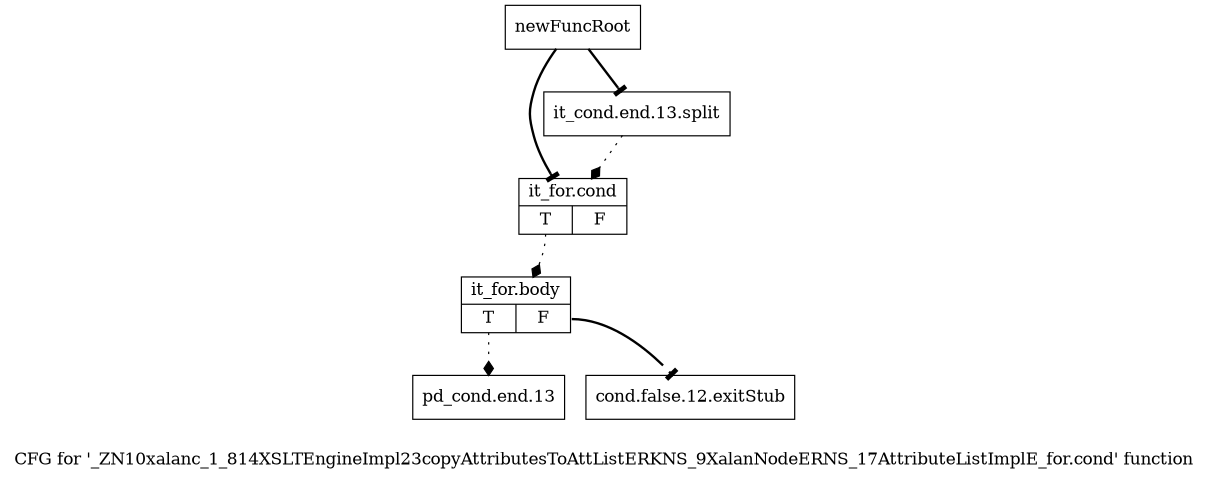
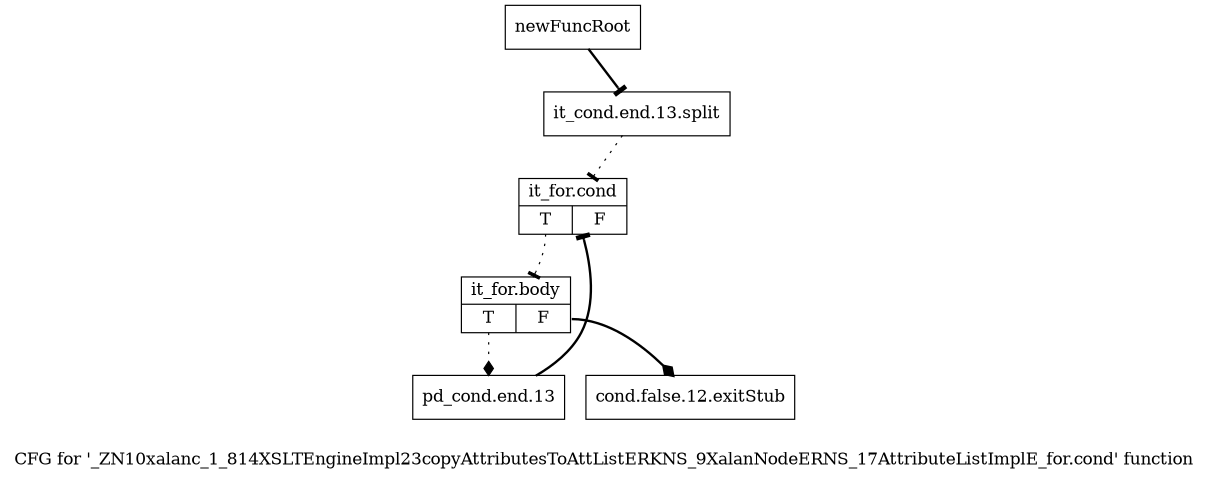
(530, 110) -> (589, 310)
(609, 155) -> (609, 155)
(543, 254) -> (543, 254)
(621, 334) -> (621, 334)
